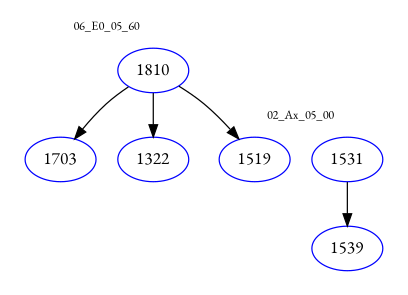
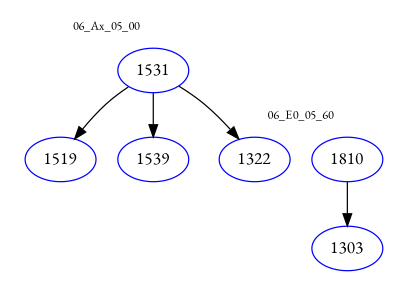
(153, 109) -> (217, 116)
(217, 116) -> (104, 106)
(301, 116) -> (107, 27)
(61, 159) -> (347, 248)
